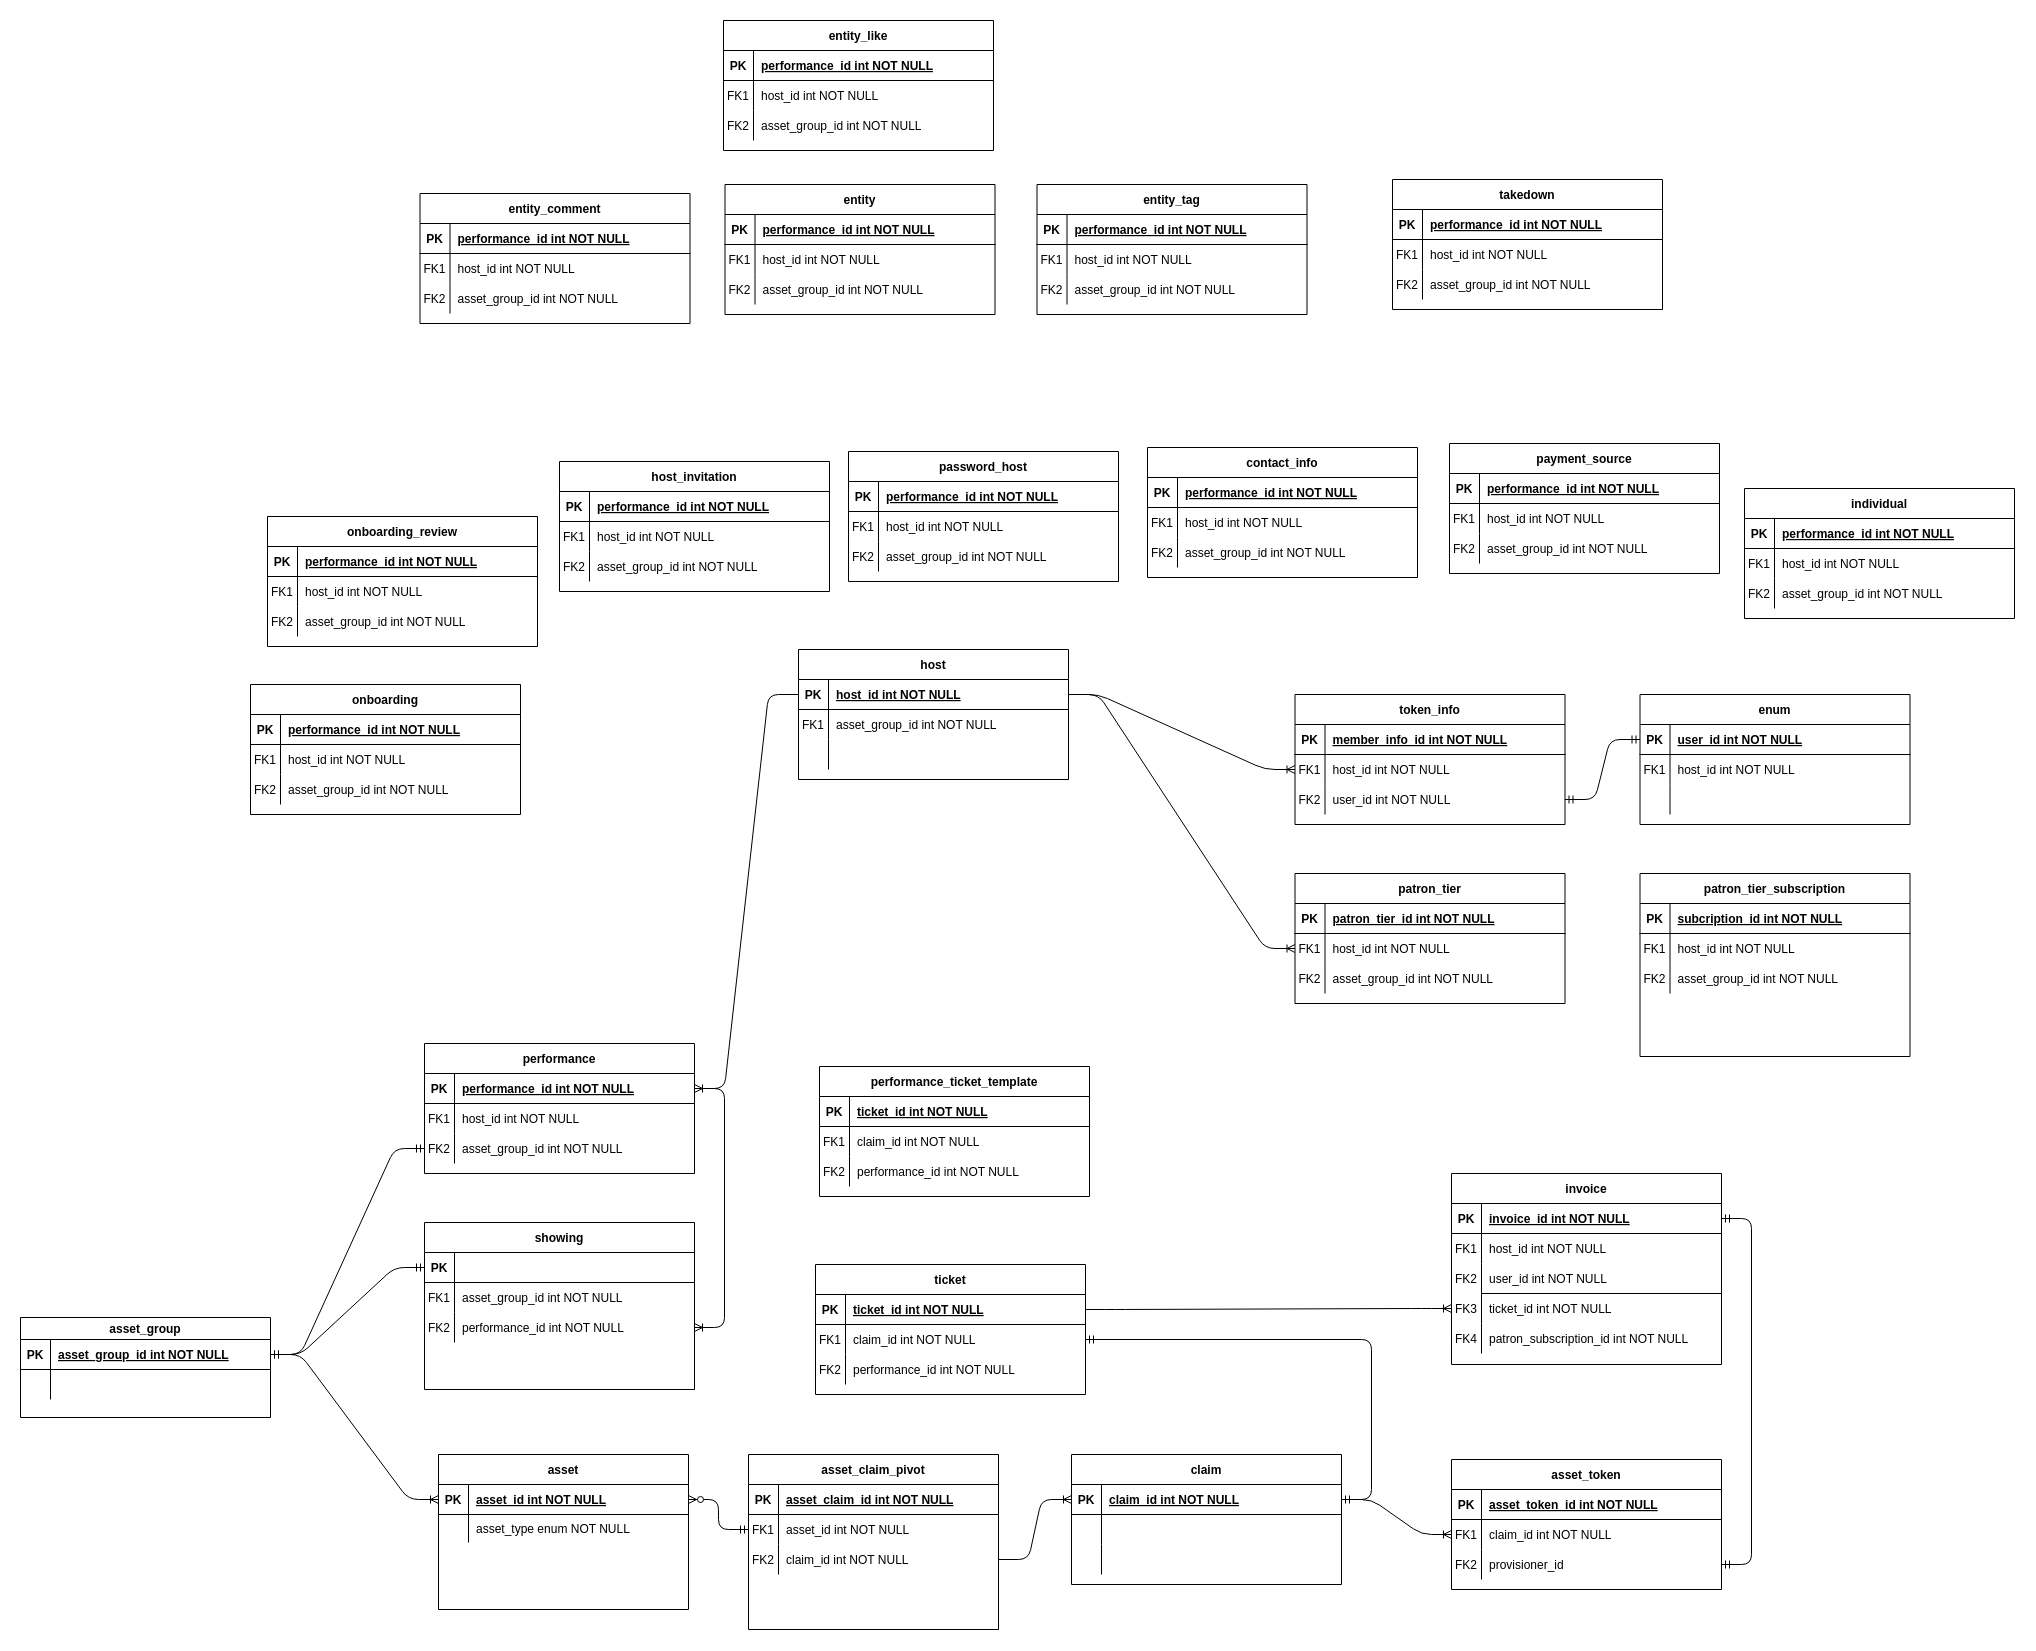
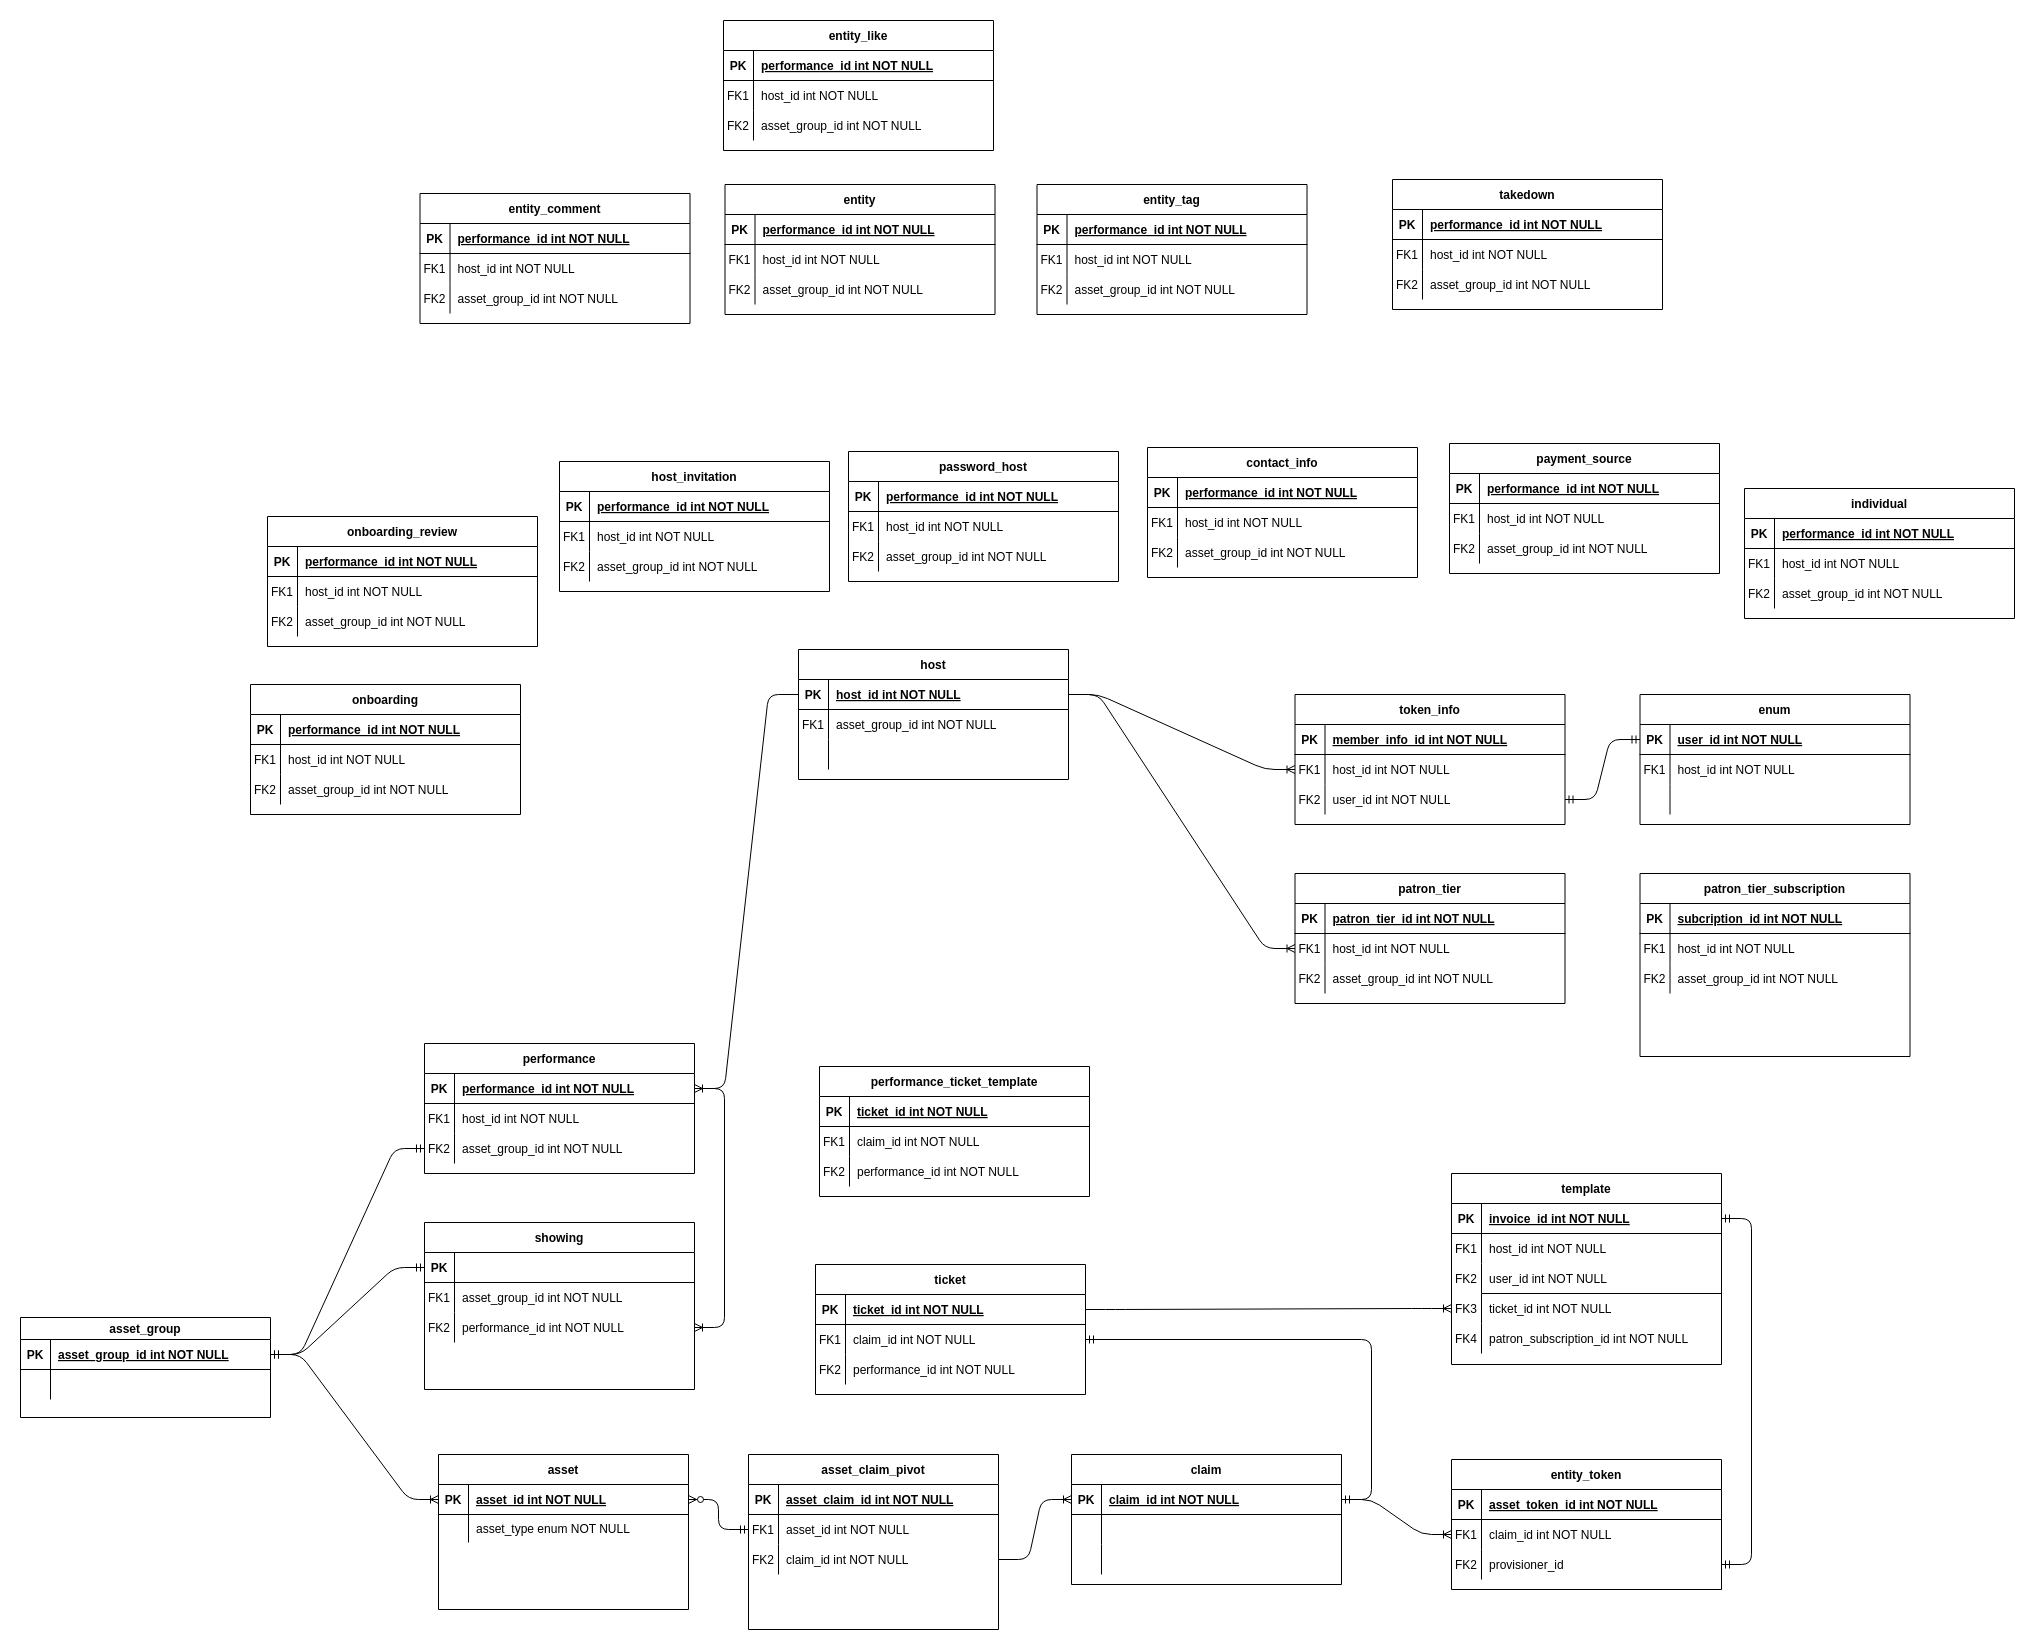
(1586, 1189) -> (1586, 1189)
(1586, 1475) -> (1586, 1475)
